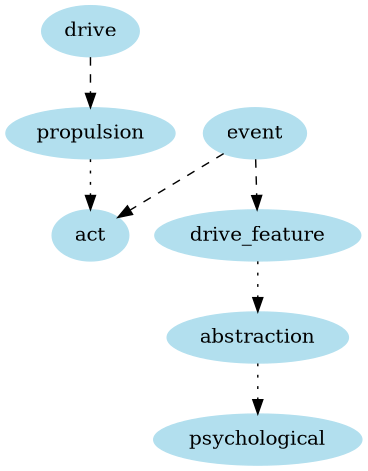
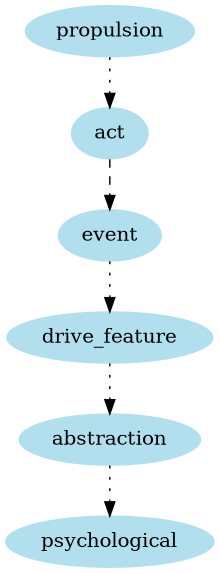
(90, 31) -> none
(256, 177) -> (110, 279)
(177, 182) -> (110, 177)
